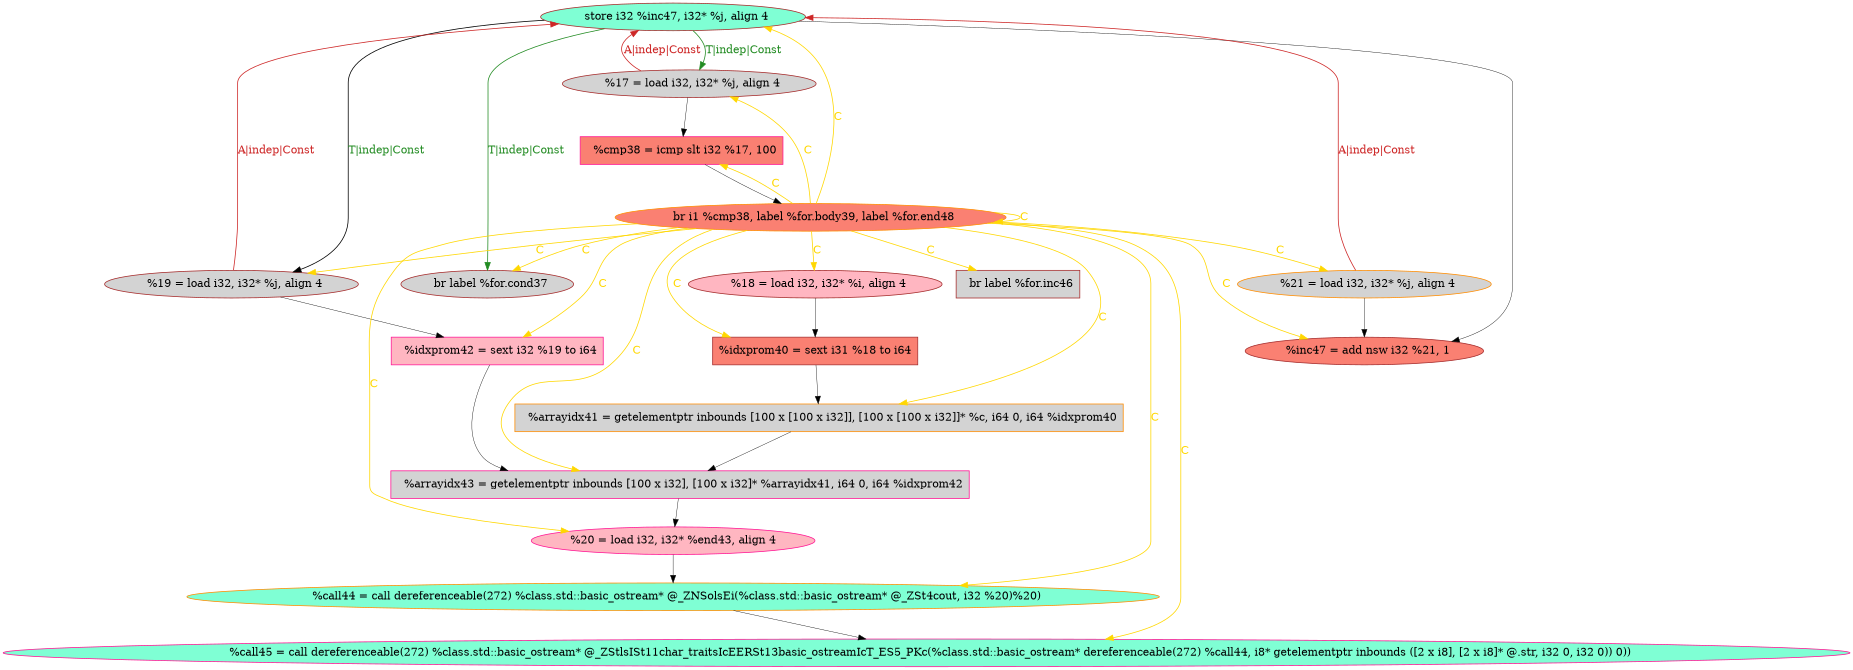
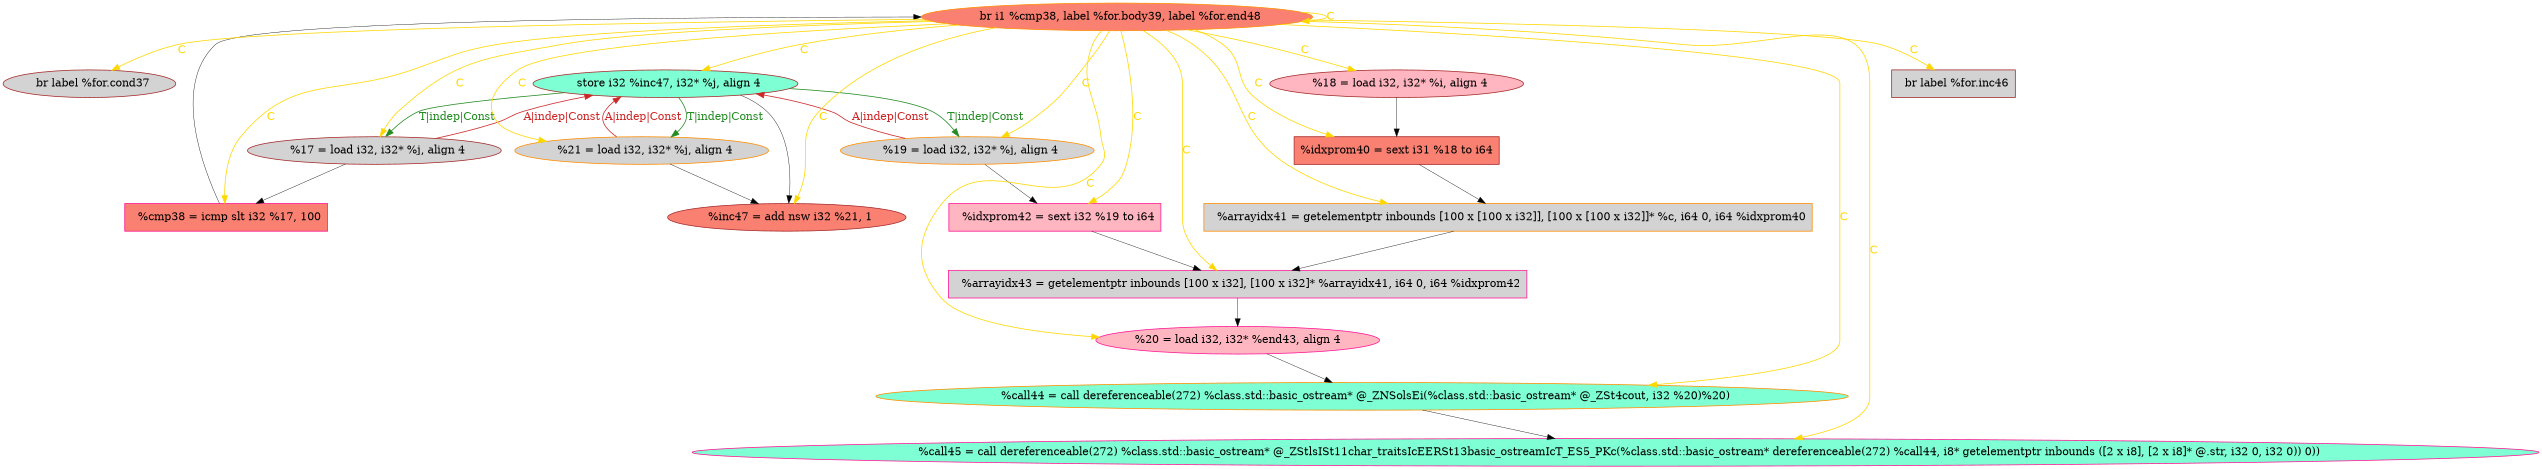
(349, 80) -> (876, 97)
(488, 106) -> (686, 115)
(231, 284) -> (967, 151)
